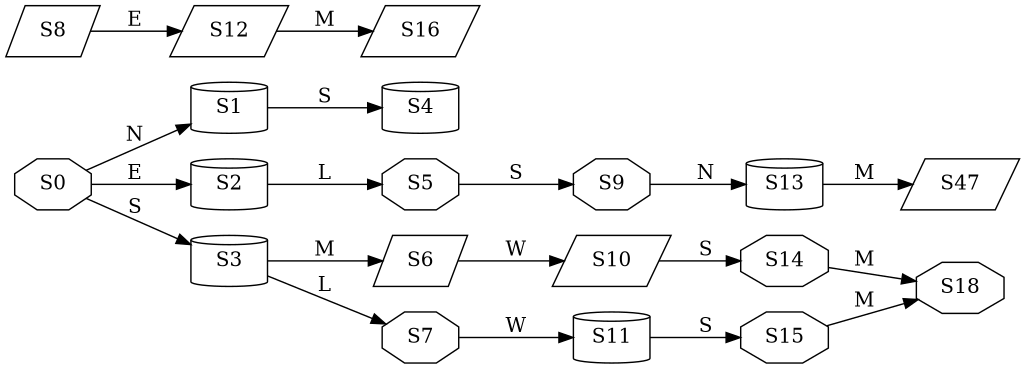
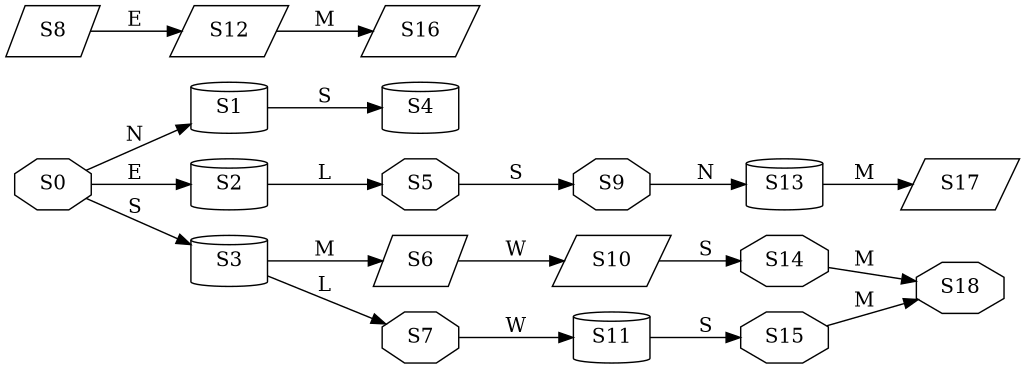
(960, 184) -> (960, 184)
